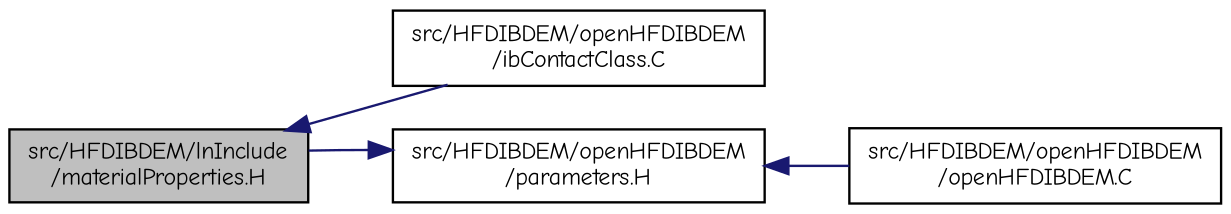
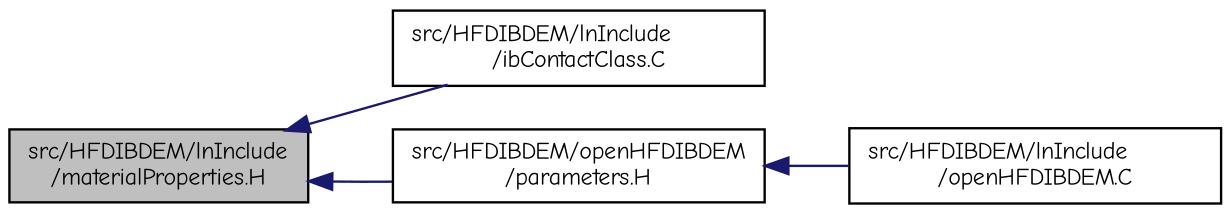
(579, 48) -> (579, 48)
(339, 150) -> (362, 182)
(1035, 166) -> (1035, 166)
